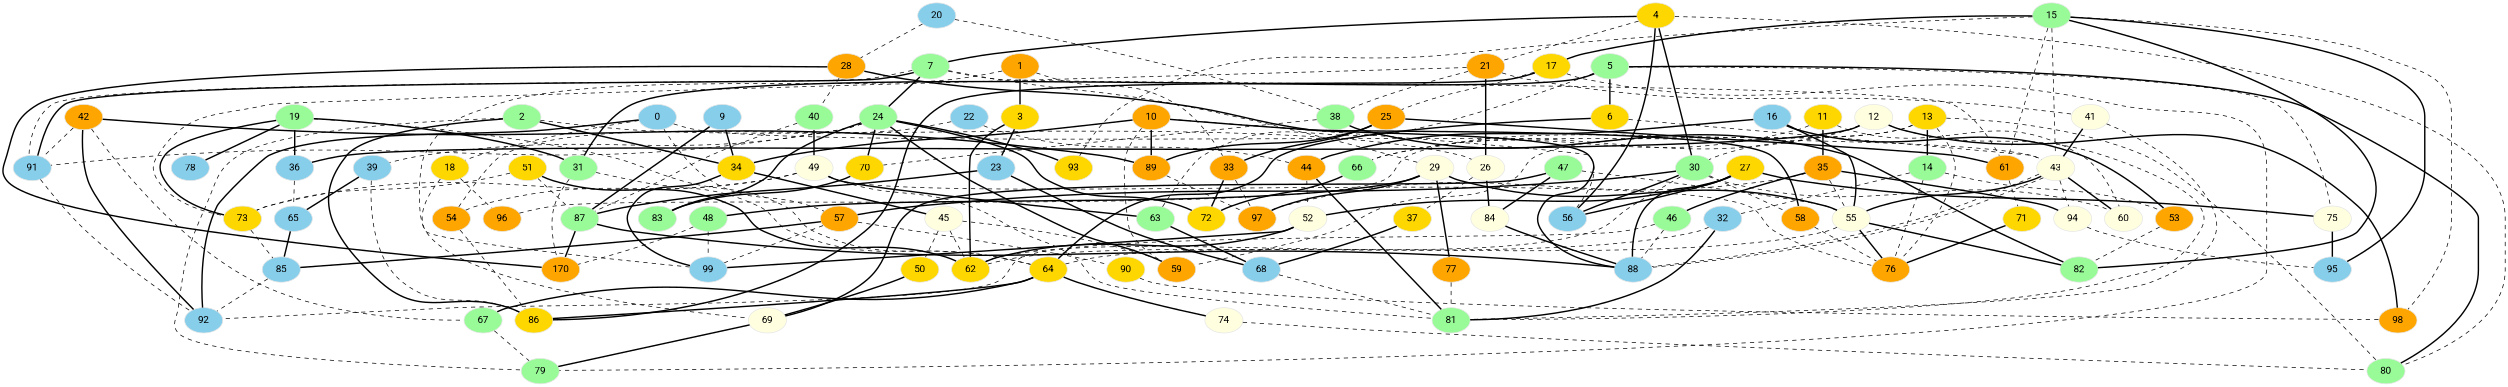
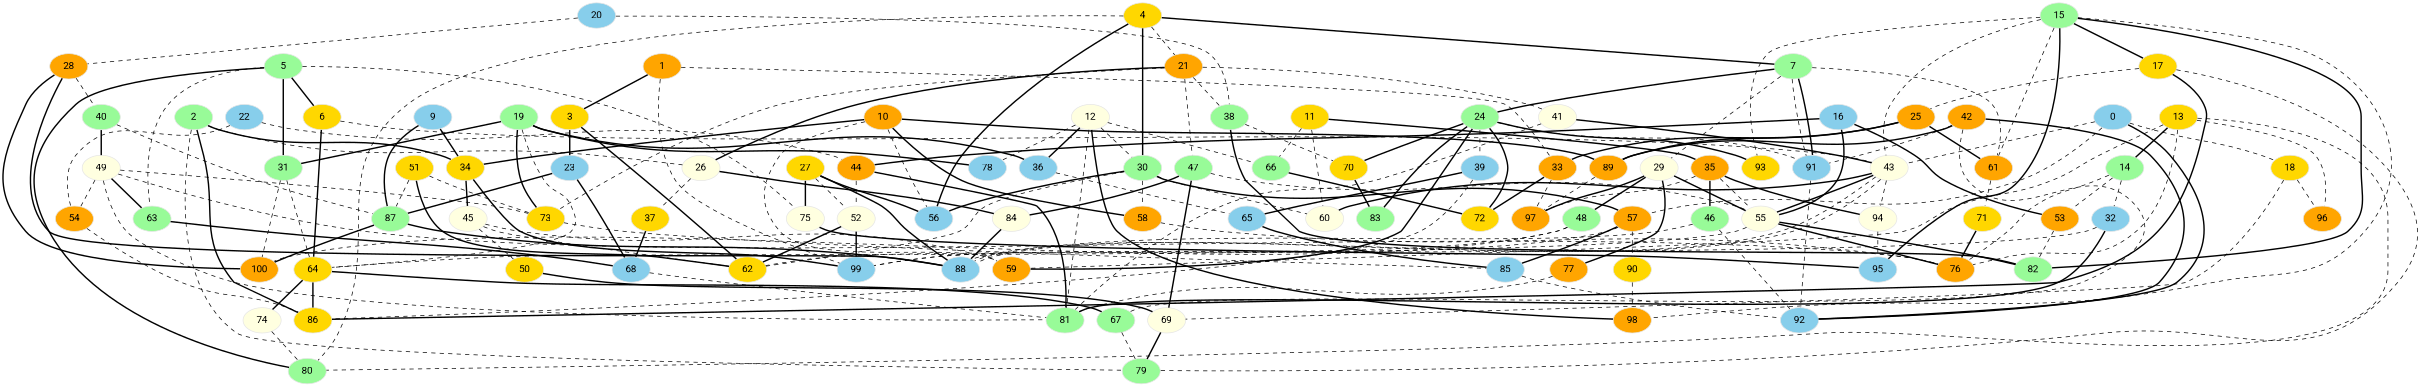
none -> (1189, 117)
none -> (1039, 143)
(1529, 201) -> (831, 193)
(561, 270) -> (259, 270)
